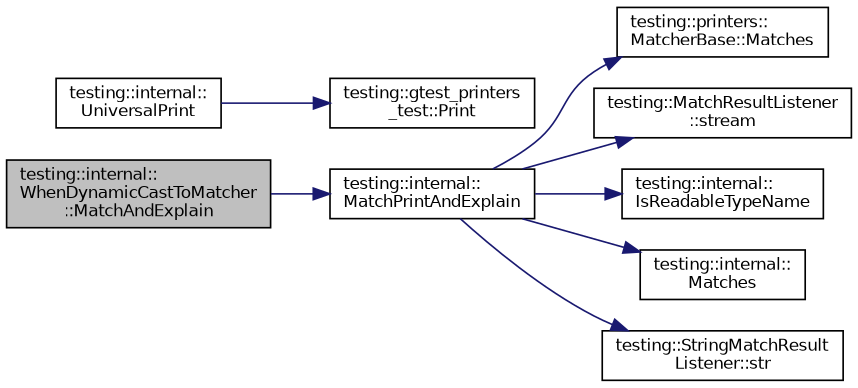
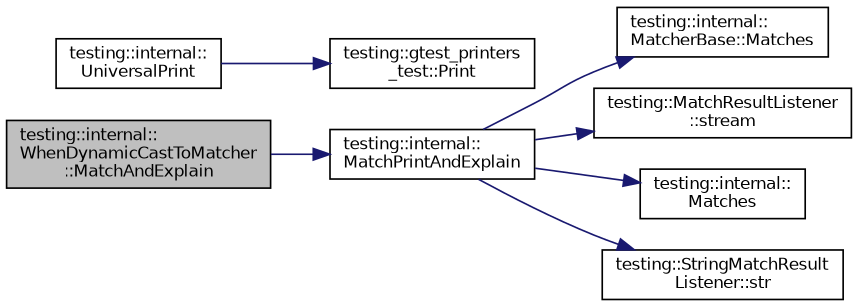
(723, 32) -> (723, 32)
(723, 194) -> none
